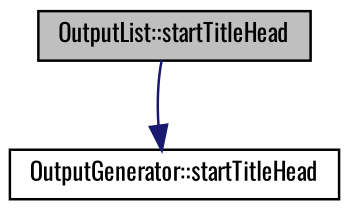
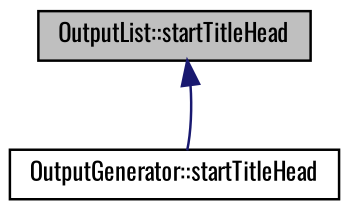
(158, 93) -> (191, 118)
